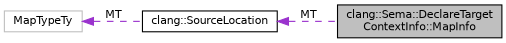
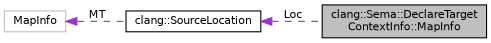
(307, 15) -> (291, 15)
(43, 21) -> (35, 21)
